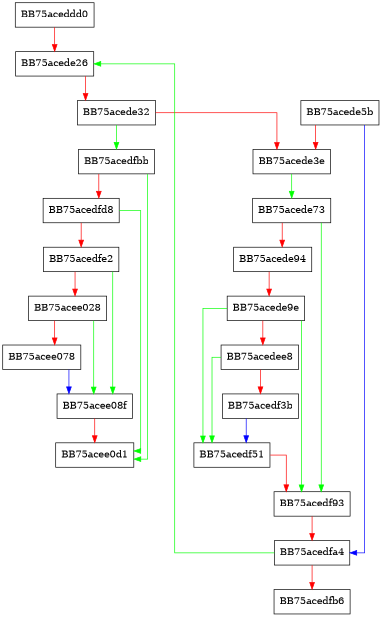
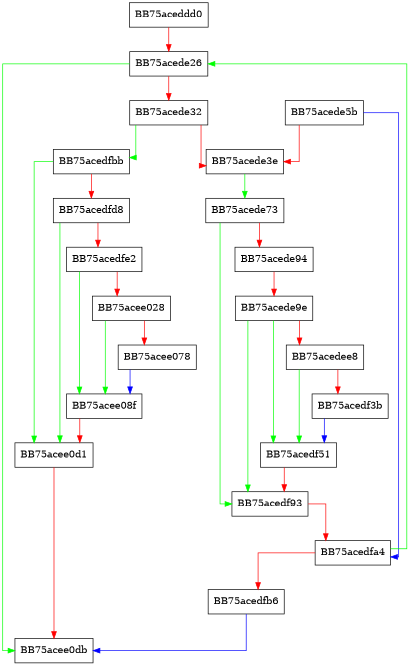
none -> (54, 651)
